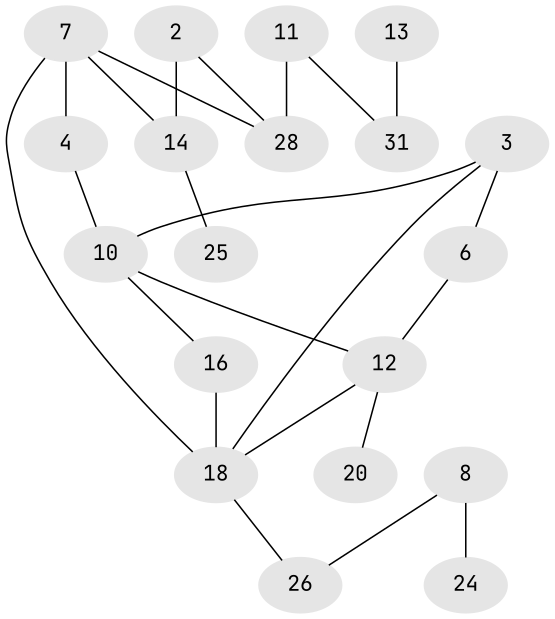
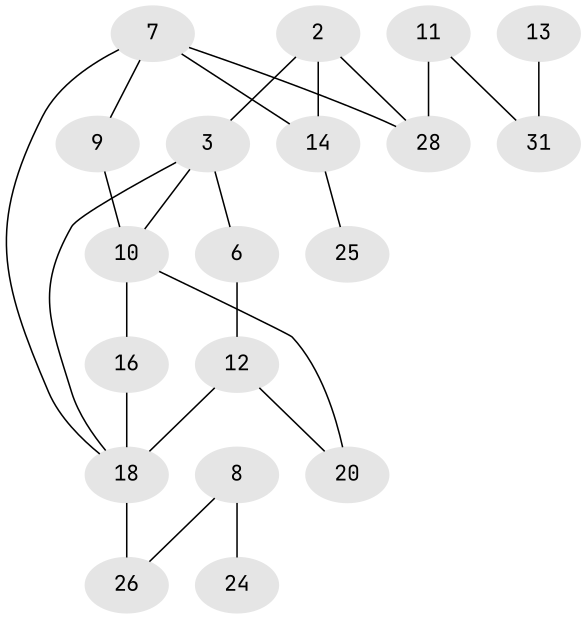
none -> (263, 89)
(66, 144) -> (98, 144)
(242, 314) -> (281, 331)
